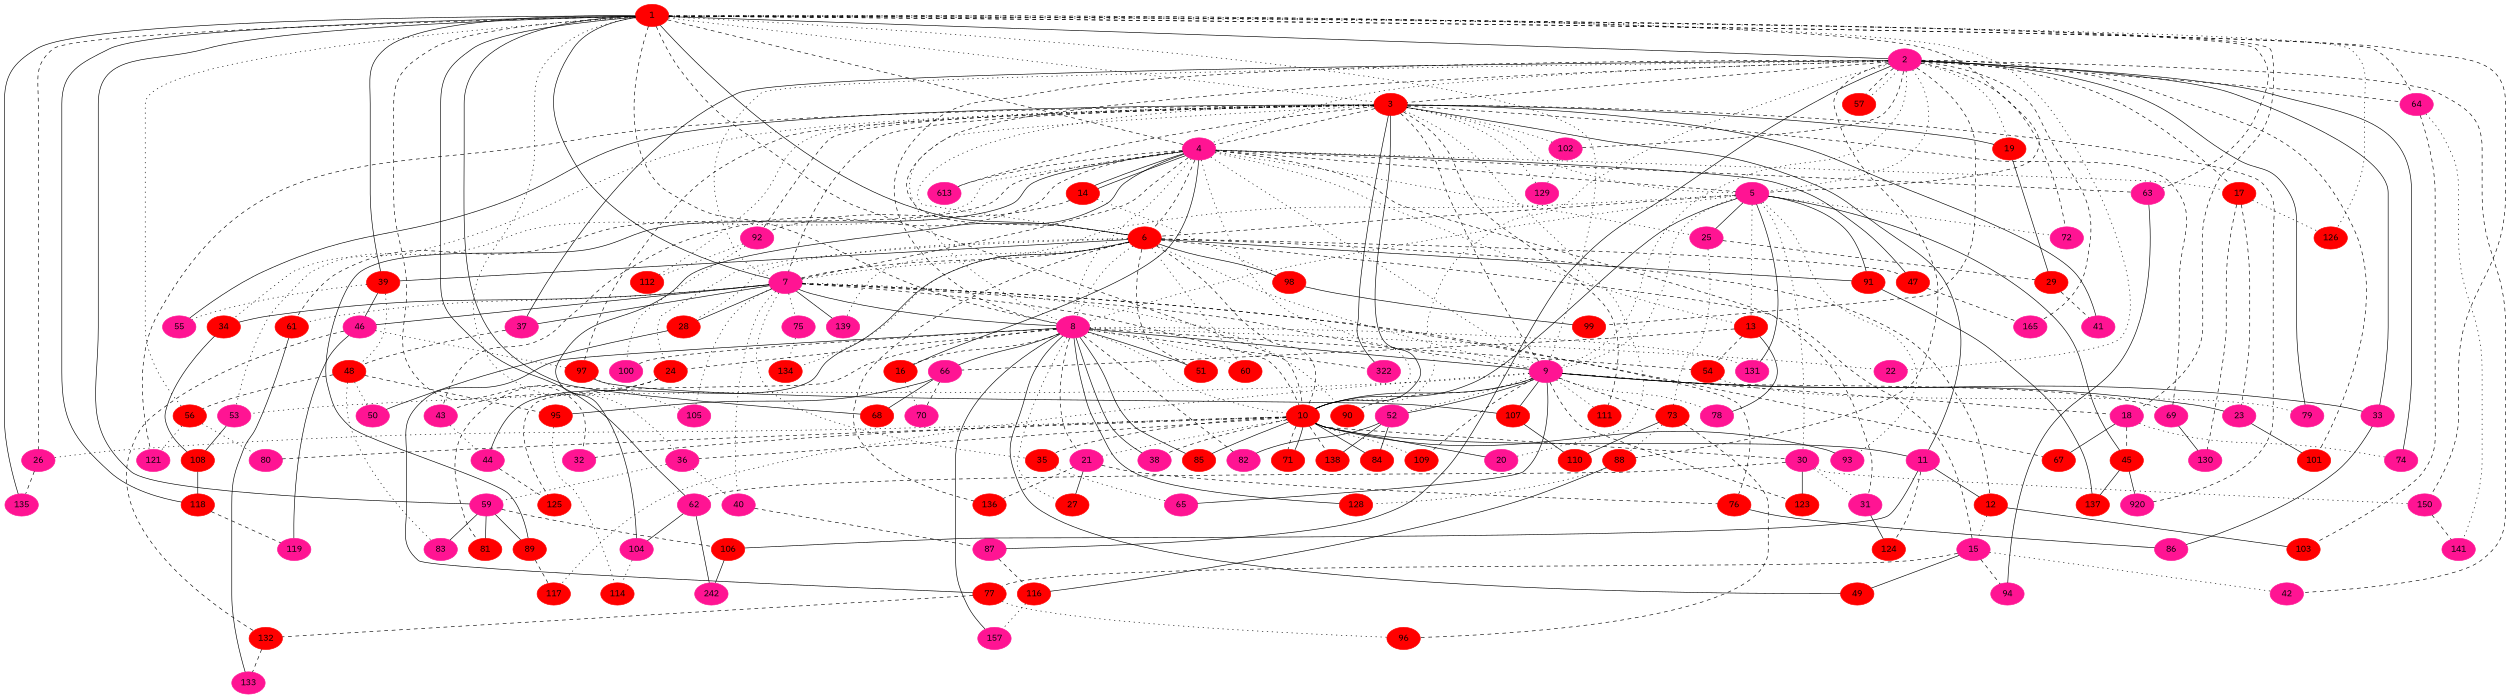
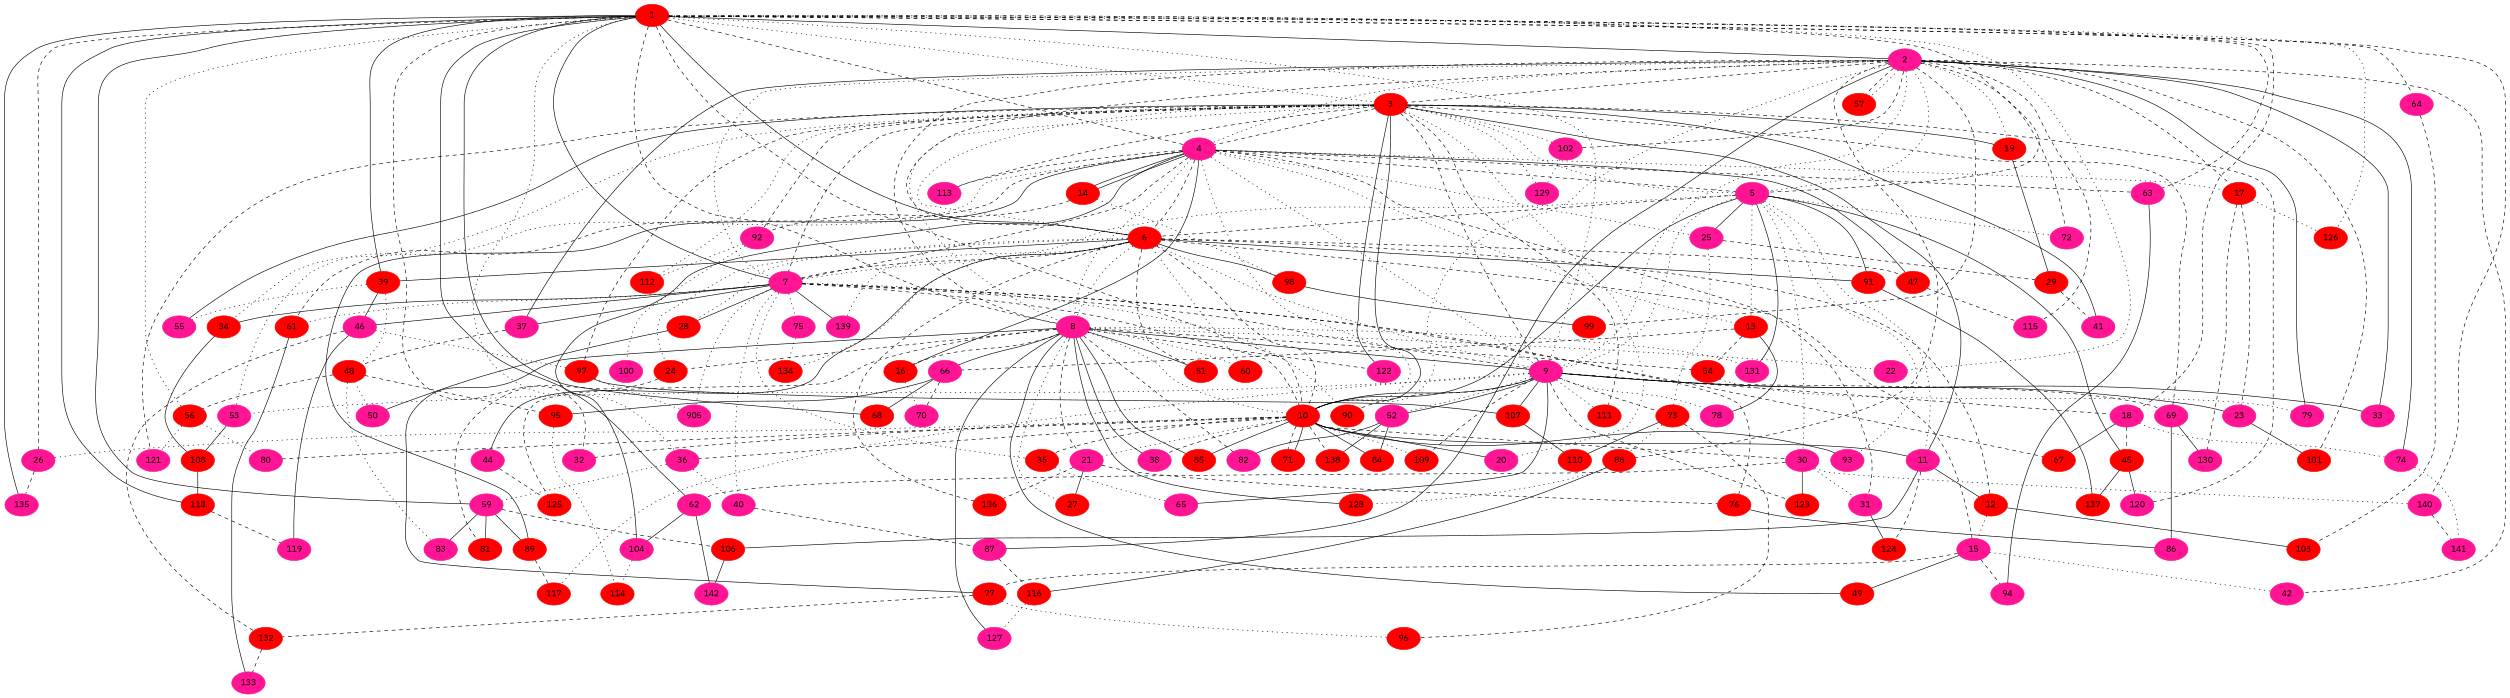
(2257, 87) -> none
(944, 193) -> (944, 193)
(1425, 241) -> (1876, 310)
(926, 315) -> none
(2476, 322) -> (2448, 496)
(2030, 327) -> (2030, 327)
(847, 342) -> none
(1384, 371) -> (1384, 371)
(441, 416) -> none
(694, 416) -> (694, 416)
(2285, 504) -> (2171, 483)
(2137, 505) -> (2137, 505)
(2425, 505) -> (2425, 505)
(711, 594) -> (711, 594)
(994, 638) -> (994, 638)
